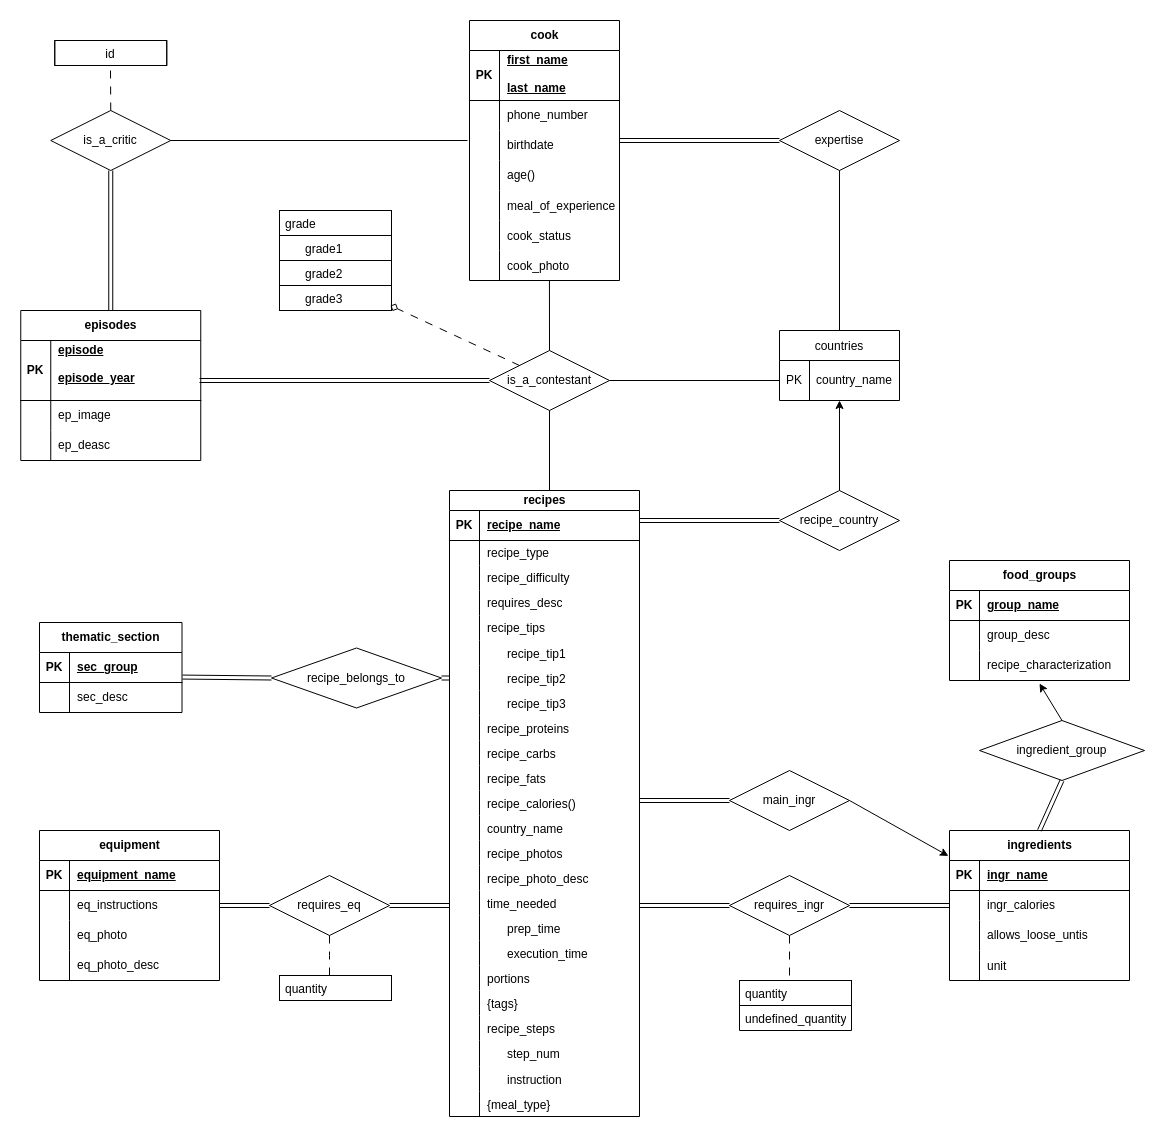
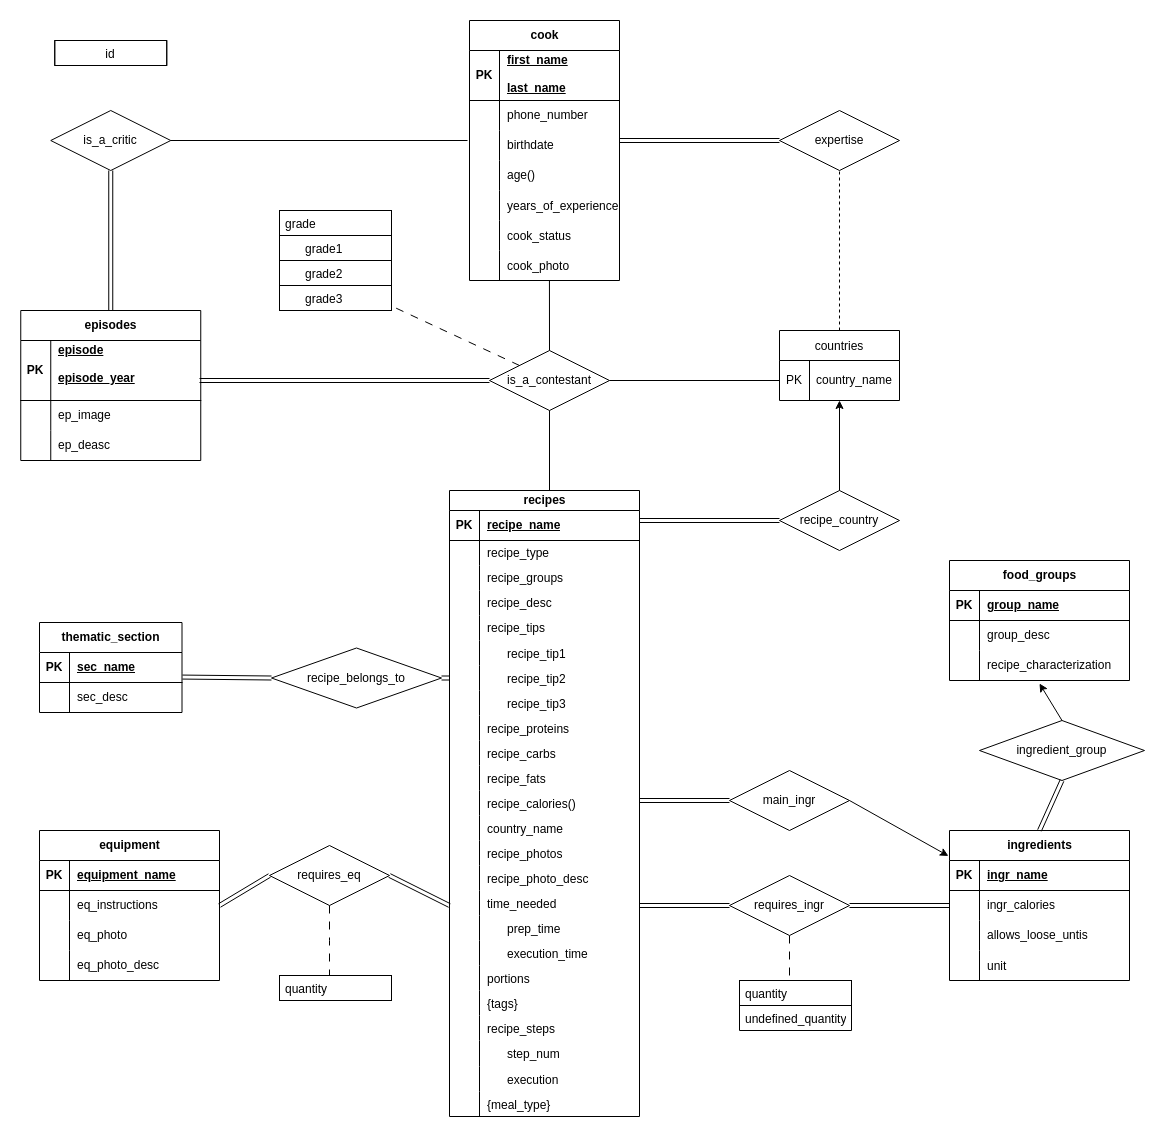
(111, 90) -> none
(564, 206) -> (569, 206)
(840, 250) -> (840, 250)
(398, 309) -> (396, 308)
(538, 579) -> (530, 579)
(530, 604) -> (523, 604)
(108, 668) -> (104, 668)
(330, 906) -> (330, 876)
(521, 1080) -> (516, 1080)
